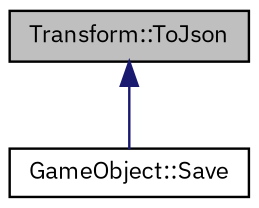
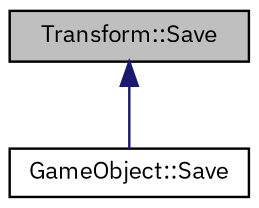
(129, 36) -> (129, 36)
